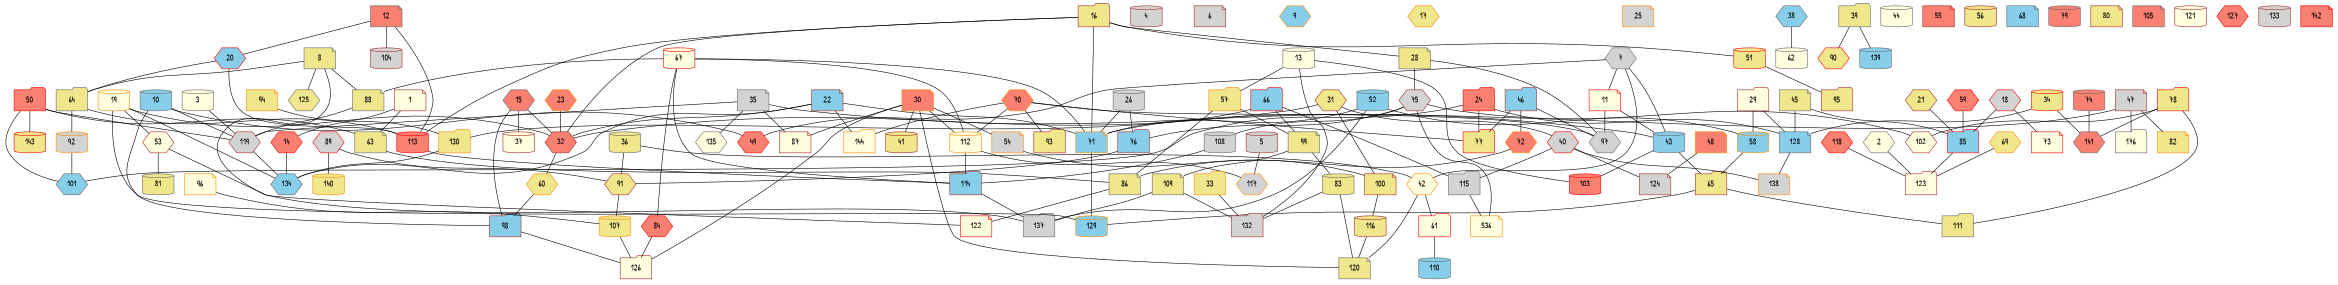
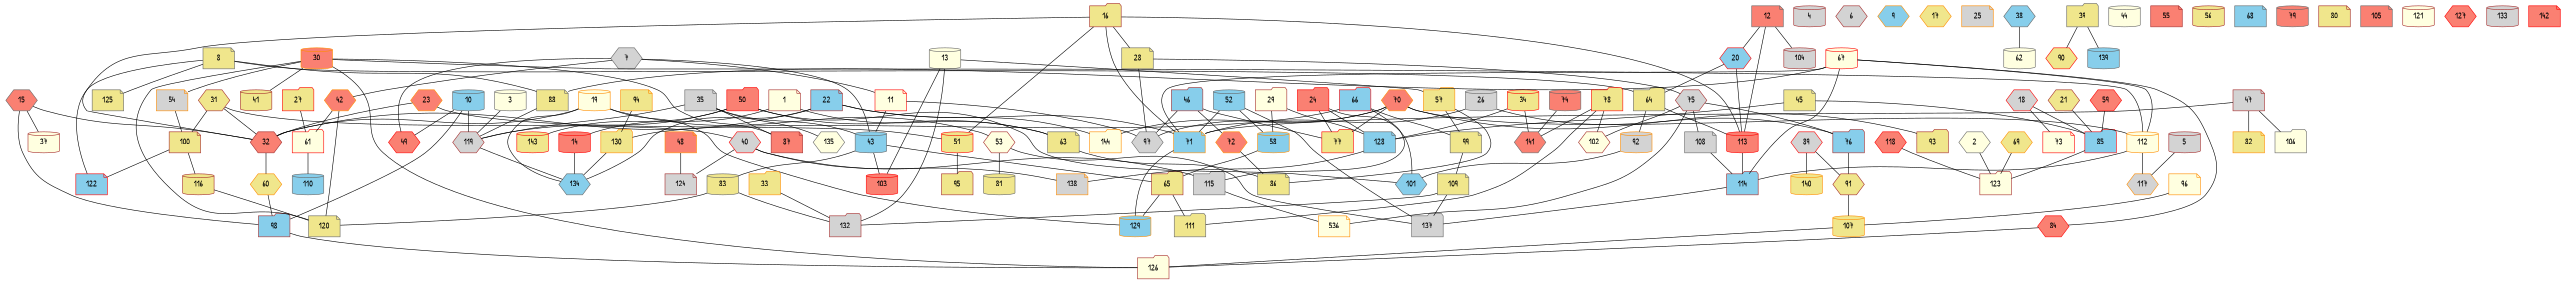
(1210, 16) -> (1852, 16)
none -> (298, 100)
(304, 100) -> (108, 100)
(918, 100) -> (317, 58)
none -> (689, 127)
(287, 142) -> (575, 142)
(625, 142) -> none
(795, 142) -> (787, 142)
(1220, 142) -> (1700, 142)
(2131, 142) -> (2291, 142)
(1317, 158) -> (794, 164)
(1422, 184) -> (340, 100)
(1050, 205) -> (138, 163)
(976, 226) -> (92, 184)
